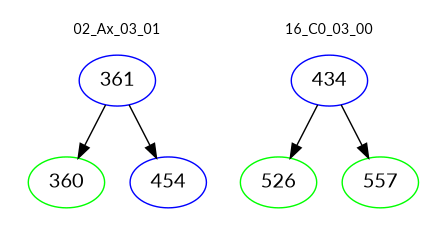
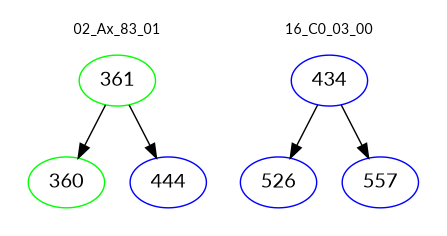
(117, 30) -> (117, 30)
(117, 81) -> (117, 81)
(168, 182) -> (168, 182)
(279, 182) -> (279, 182)
(380, 182) -> (380, 182)
